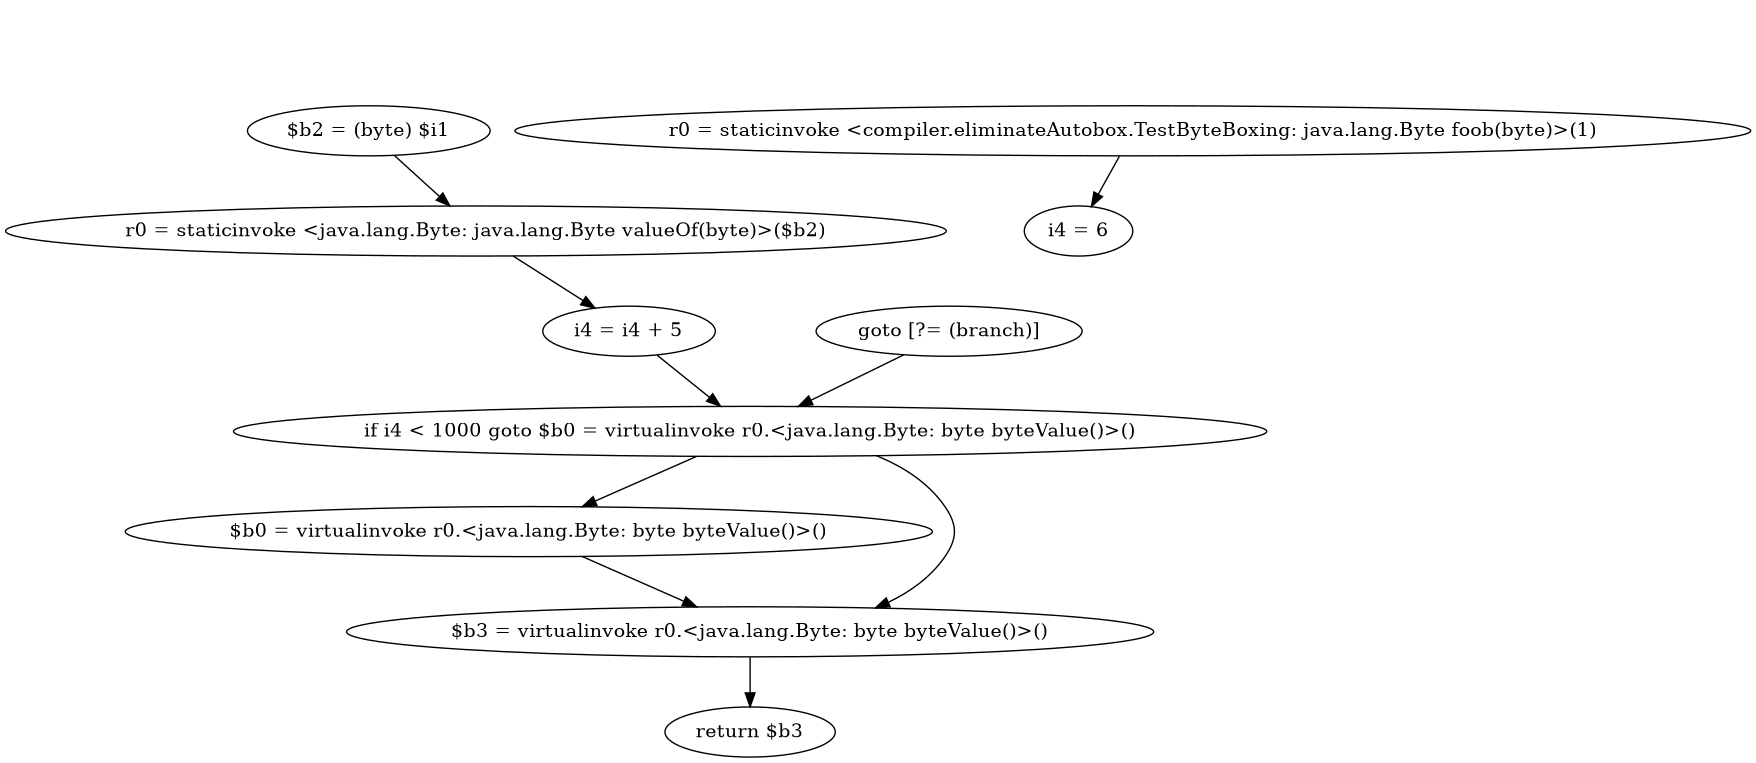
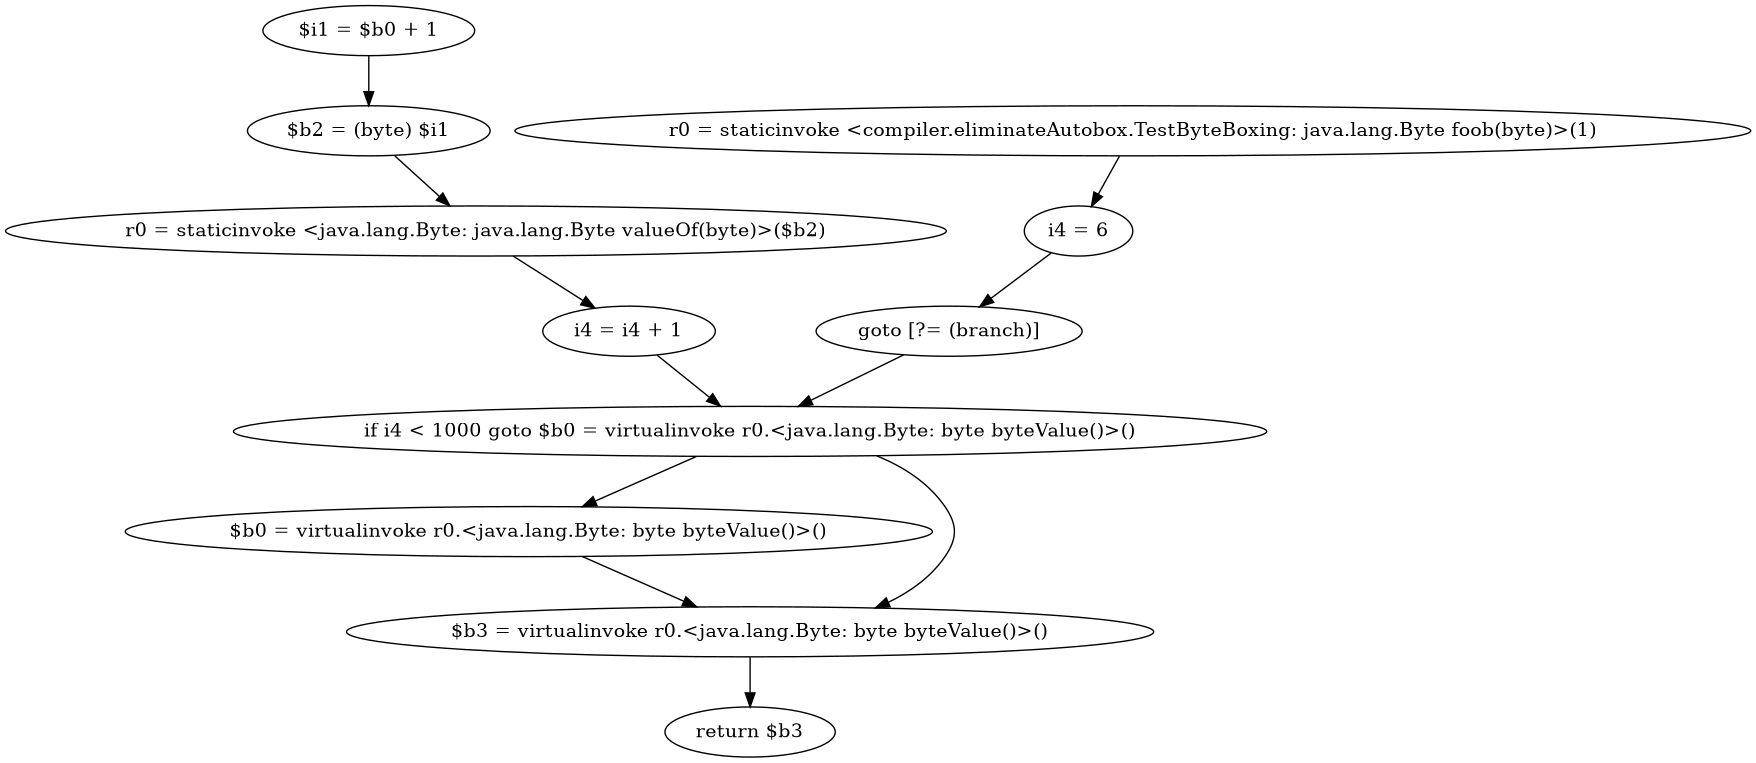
none -> (369, 31)
none -> (1021, 276)
(629, 331) -> (629, 331)
